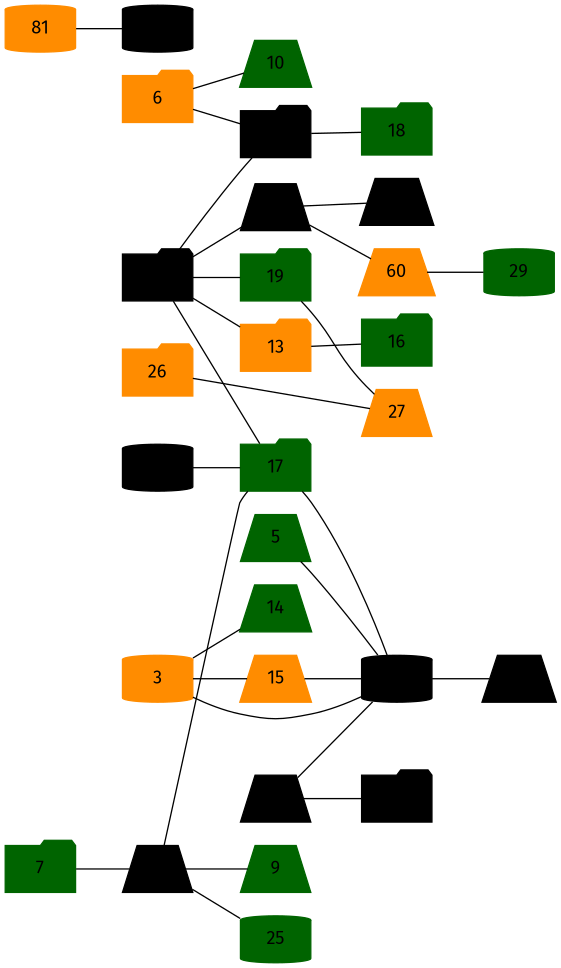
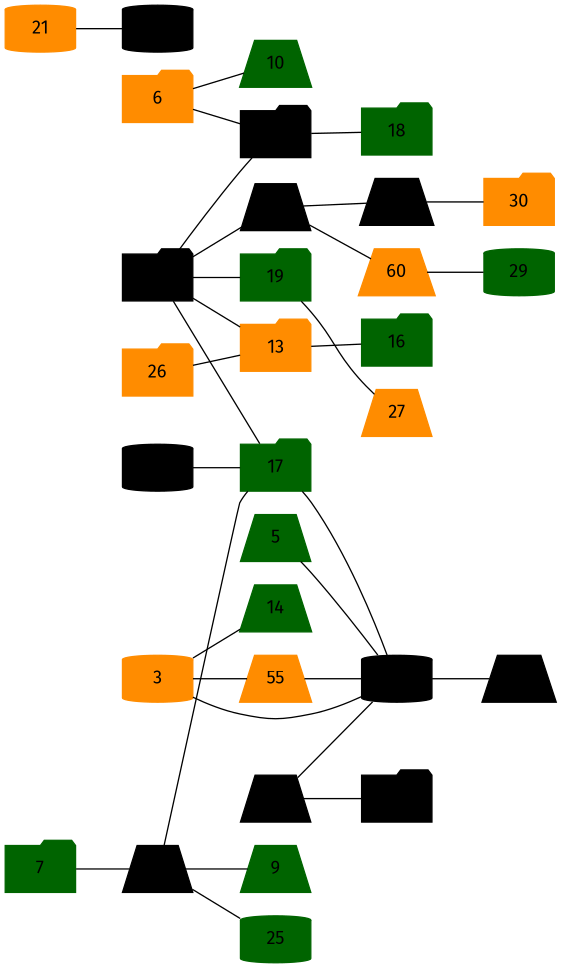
(40, 29) -> (40, 29)
none -> (519, 202)
(281, 394) -> (219, 360)
(276, 679) -> (276, 679)
